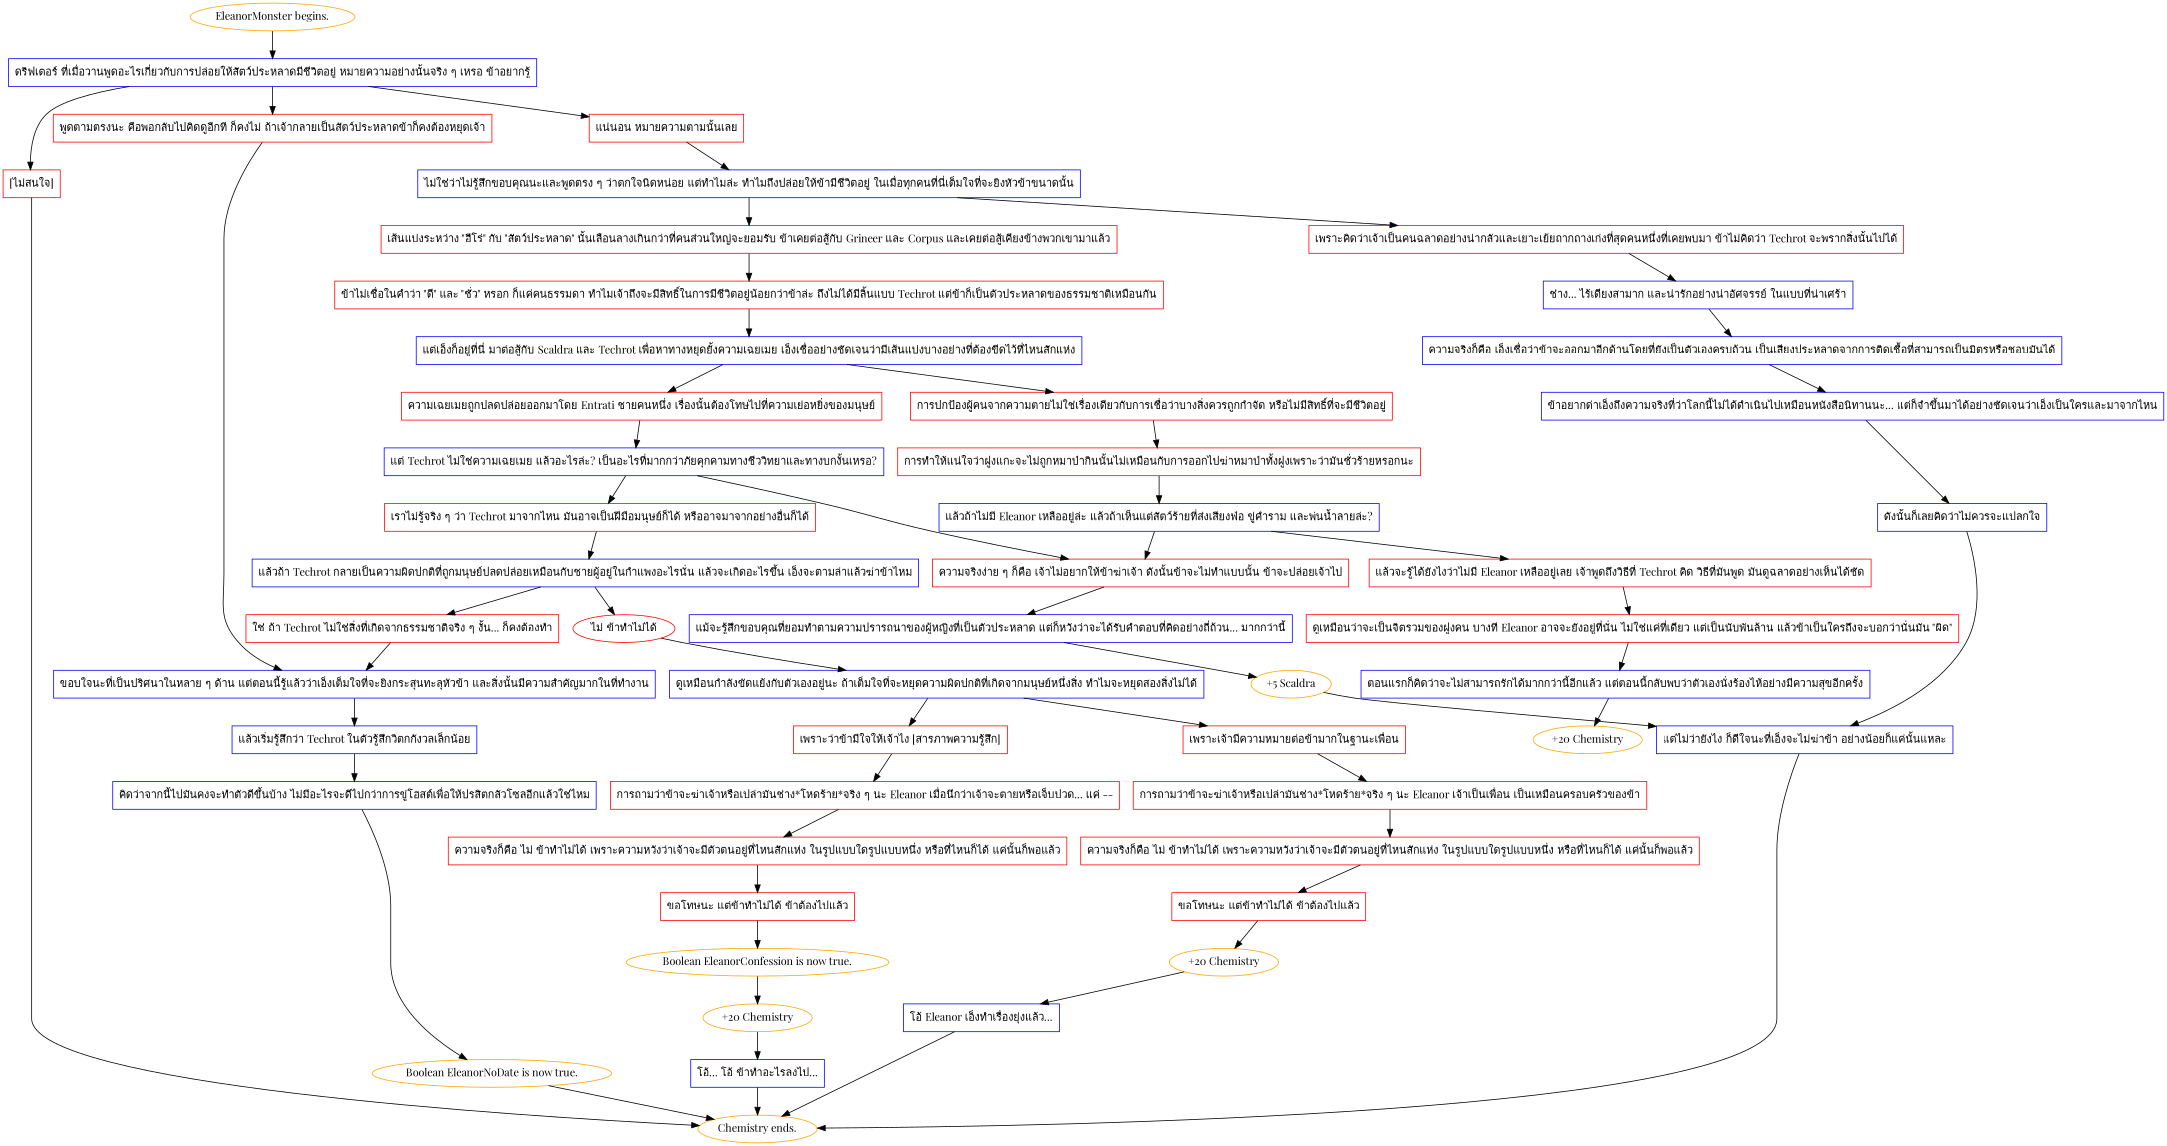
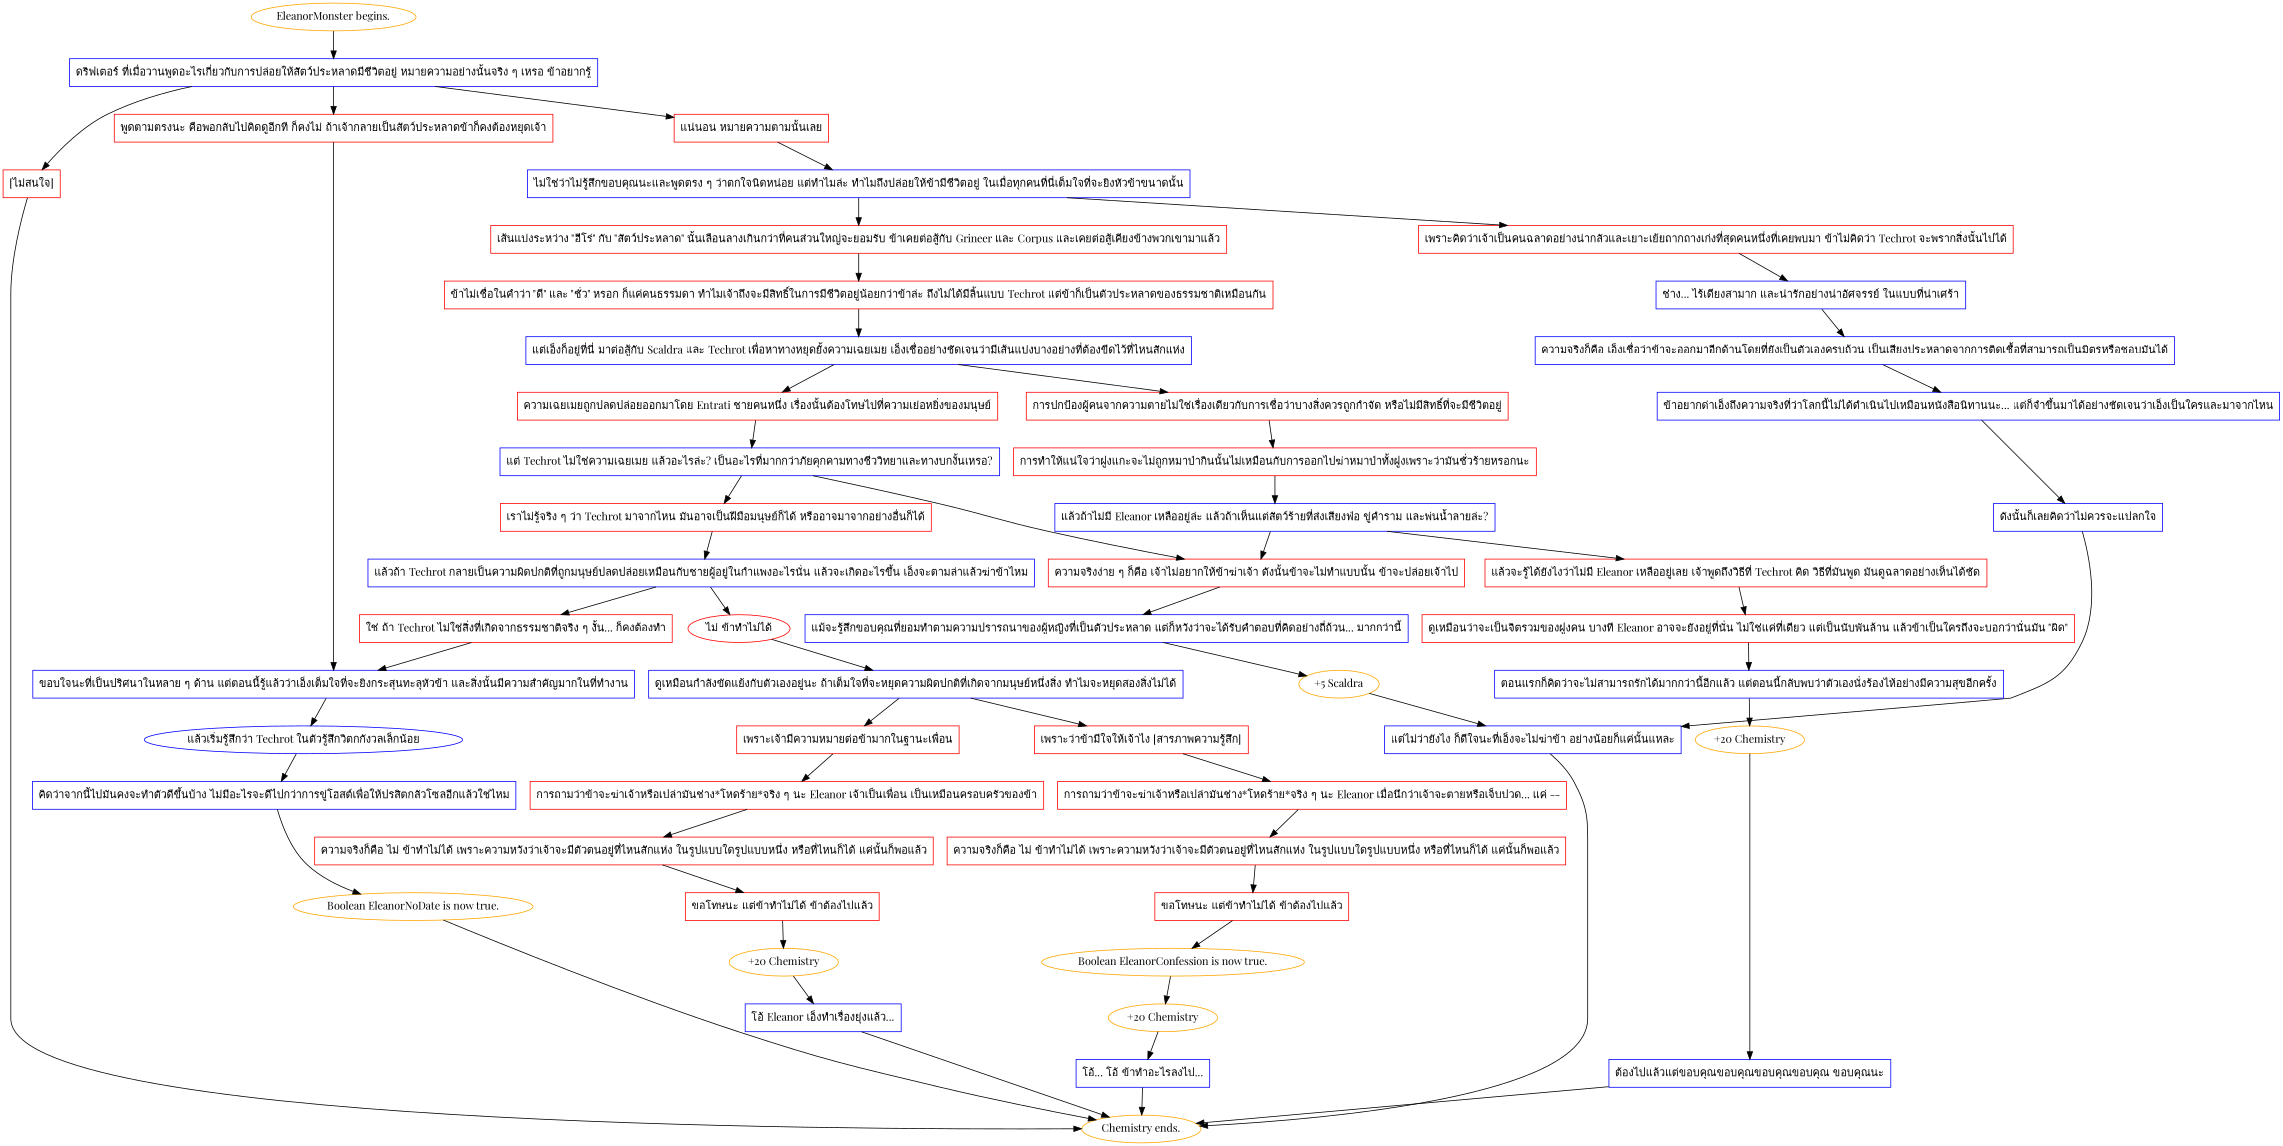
(354, 740) -> (303, 740)
none -> (1750, 1073)
